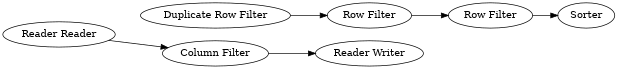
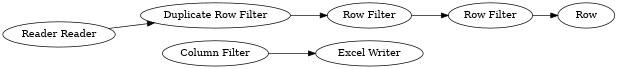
(586, 15) -> (586, 15)
(135, 44) -> (128, 26)
(369, 53) -> (369, 53)
